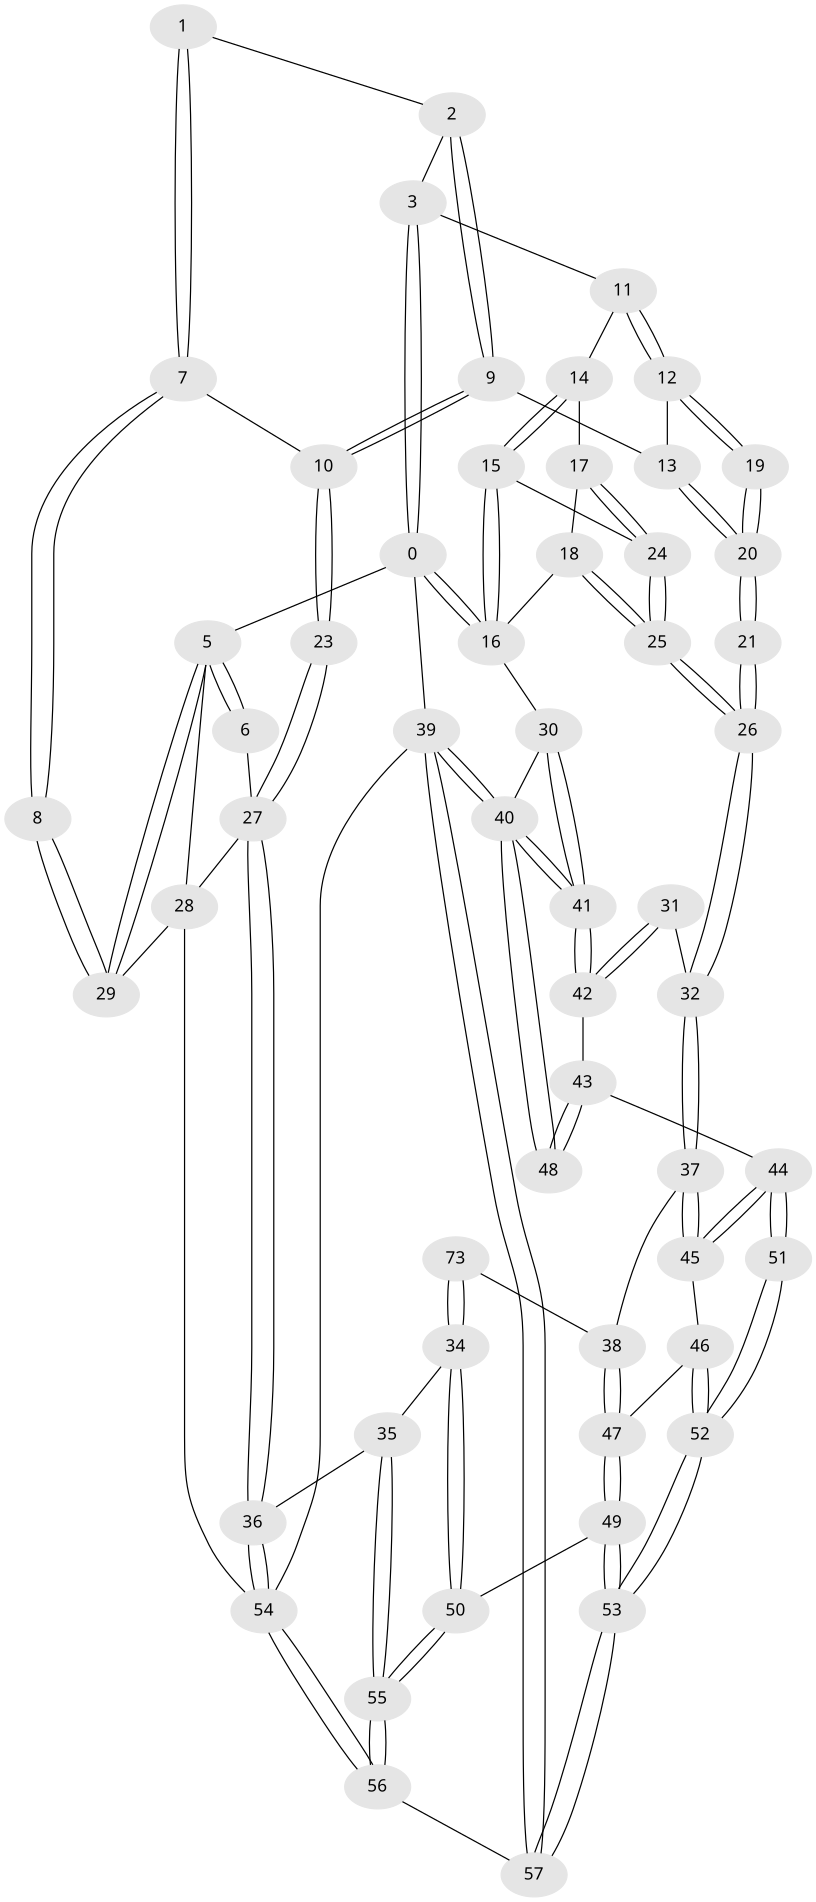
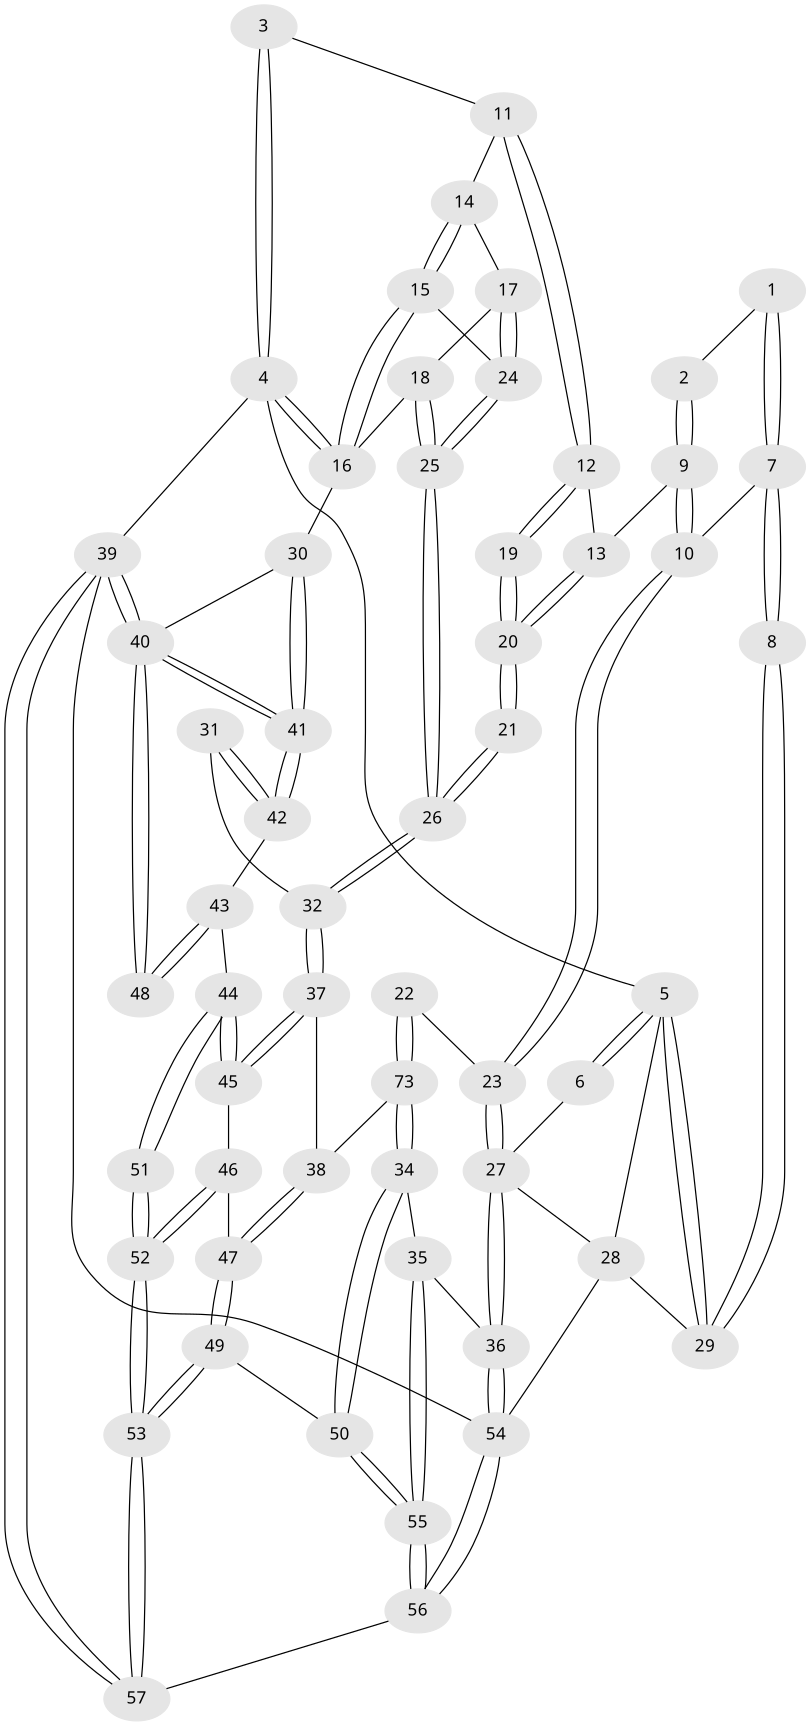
(433, 159) -> none
(413, 555) -> (264, 379)
none -> (405, 995)
